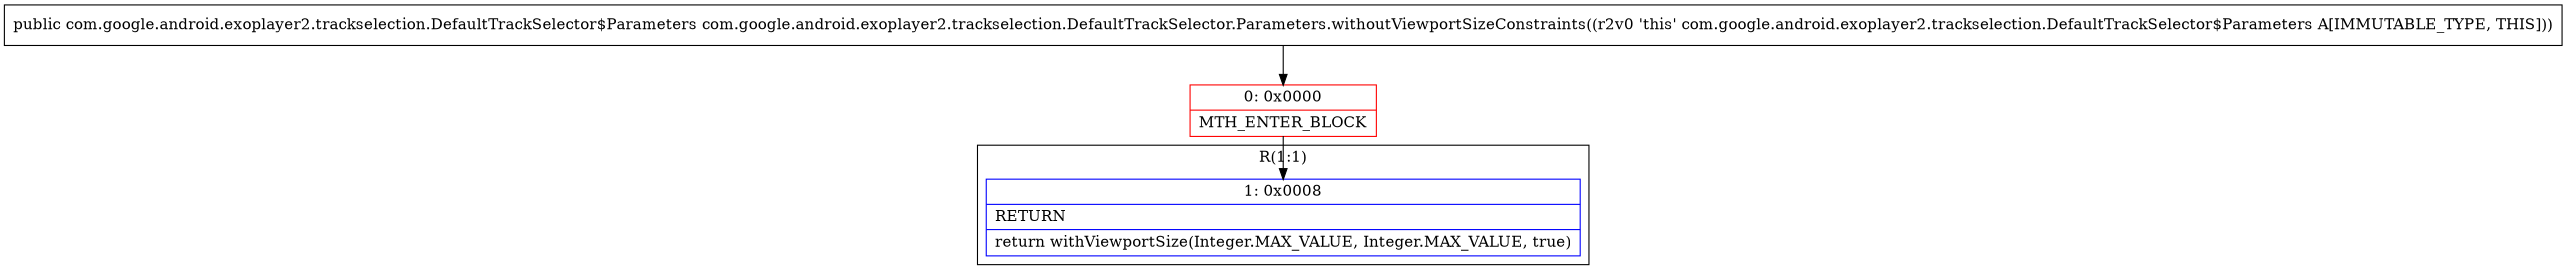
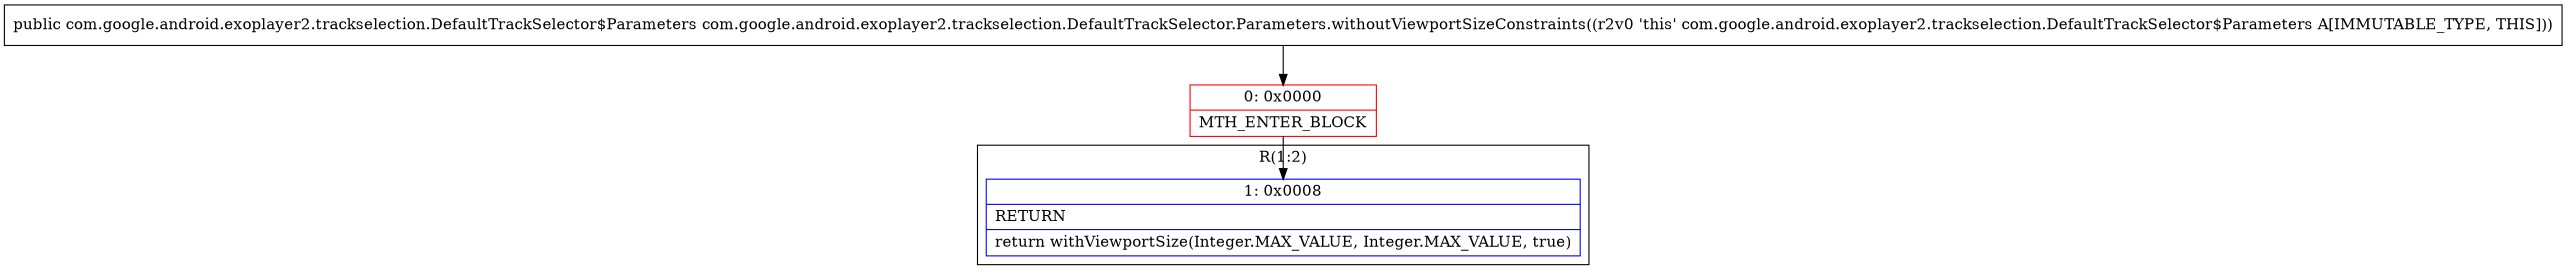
(1283, 158) -> (1283, 158)
